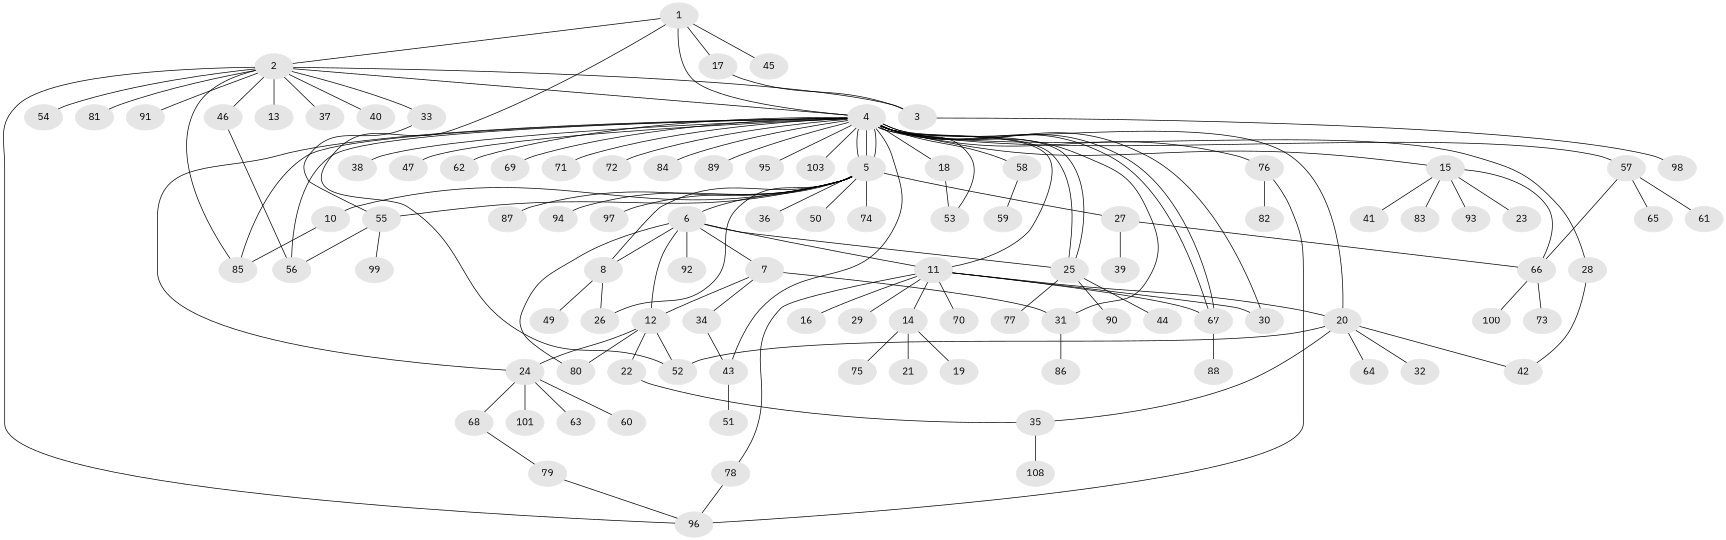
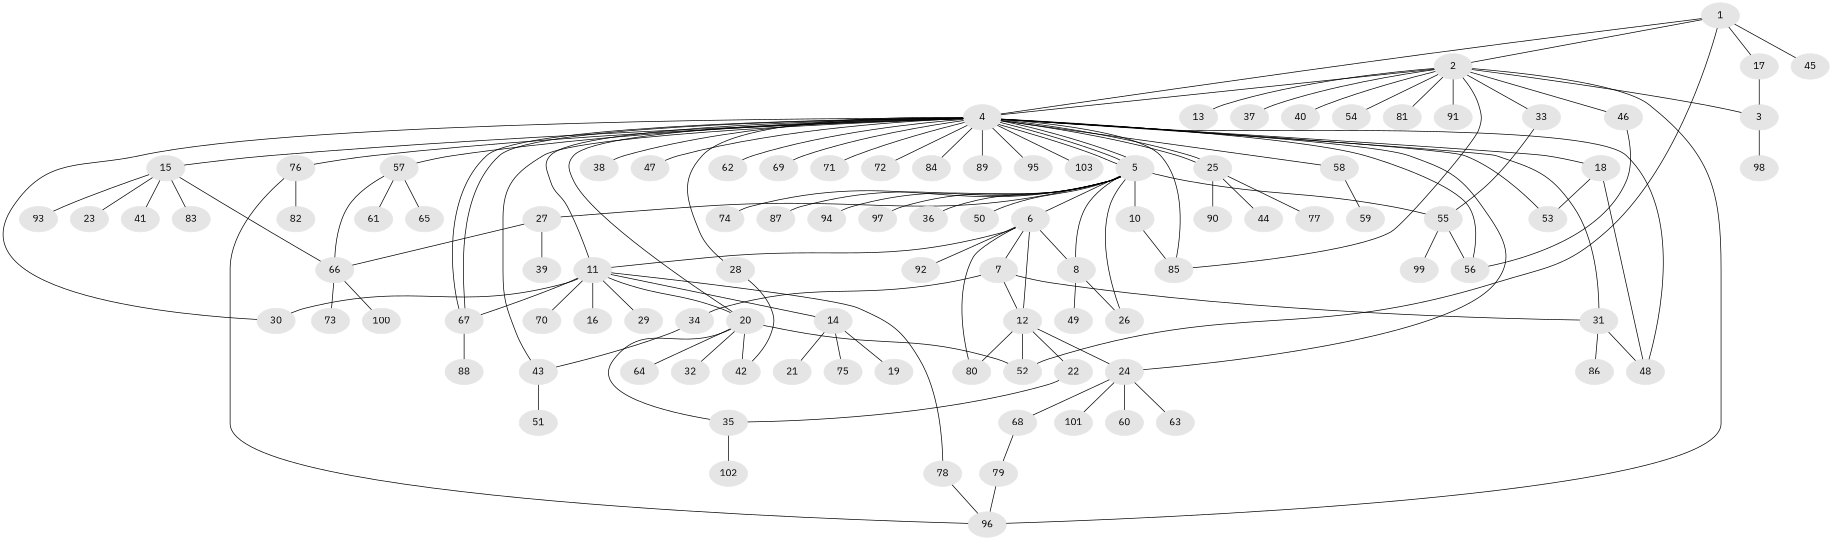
(869, 247) -> none
none -> (1645, 372)
(1035, 474) -> (729, 474)
